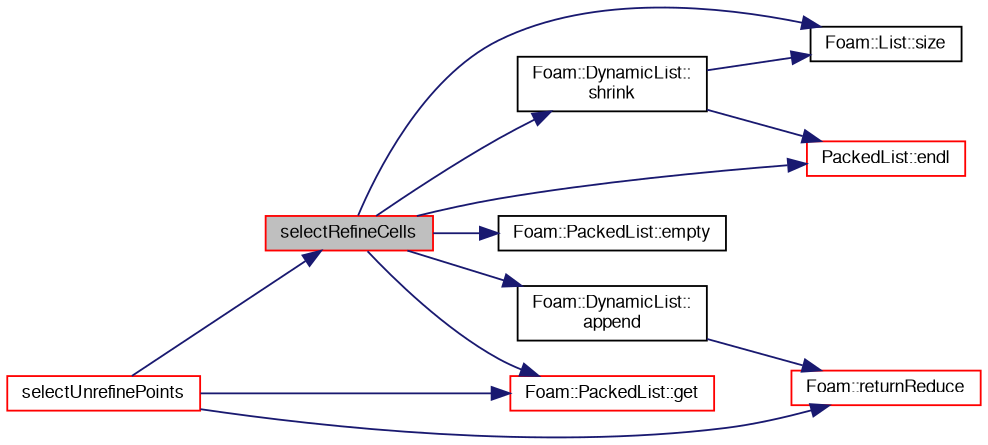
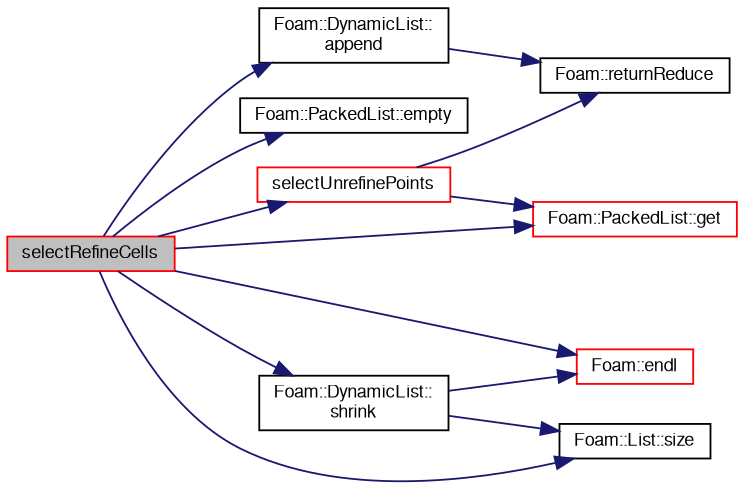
(886, 159) -> (635, 367)
(219, 318) -> (214, 222)
(886, 388) -> (635, 76)
